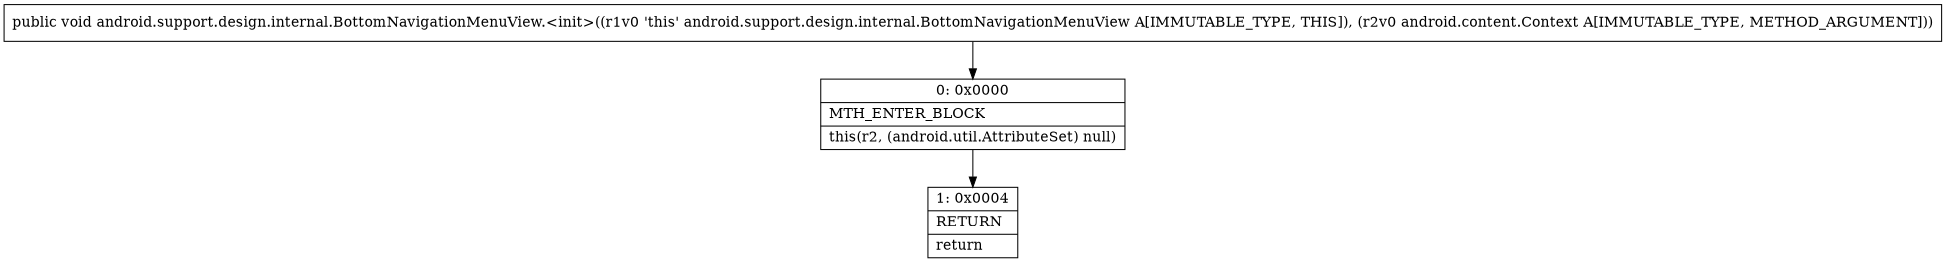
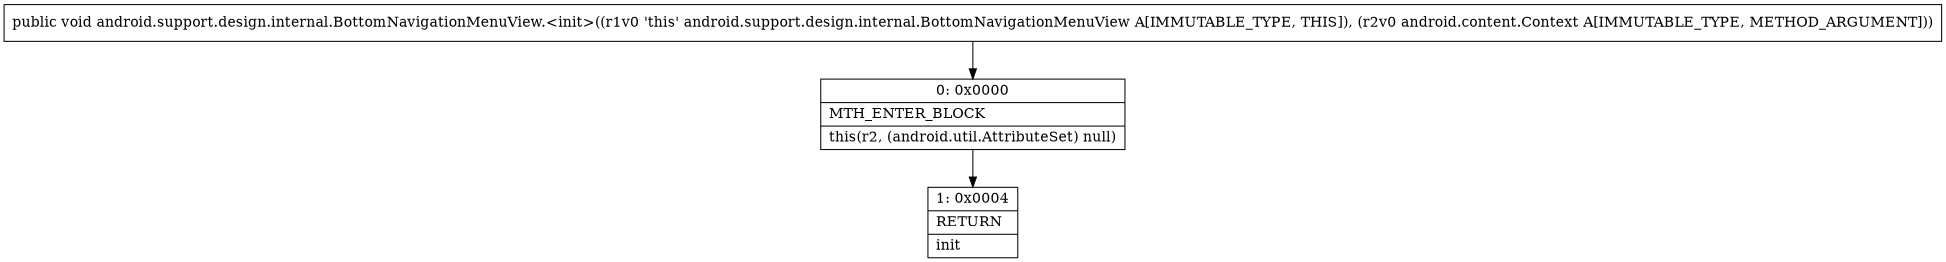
(960, 246) -> (949, 246)
